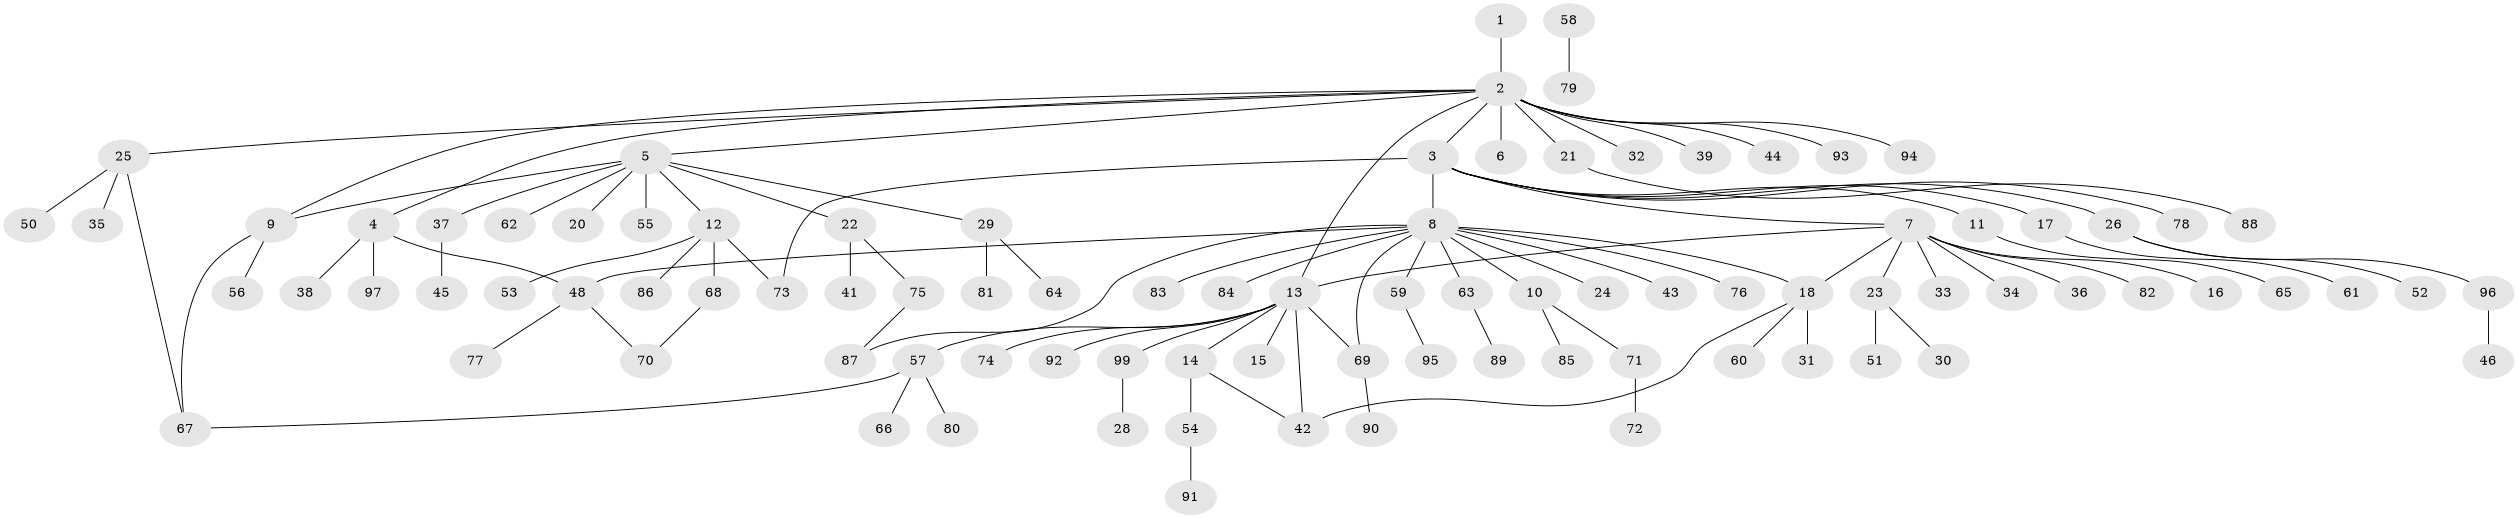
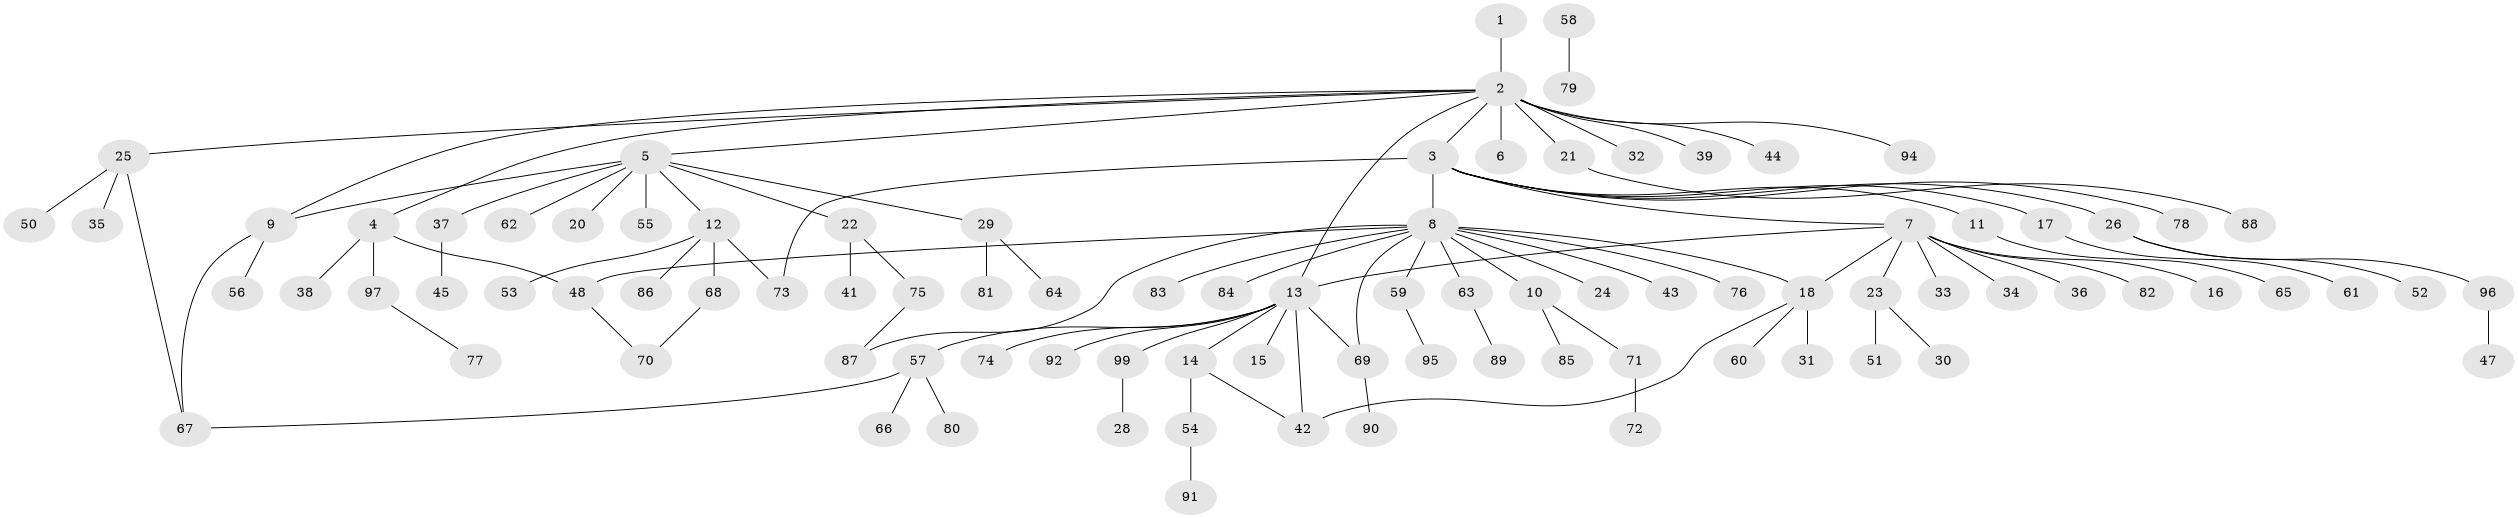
(1842, 157) -> none
(527, 327) -> (425, 327)
(2488, 361) -> (2488, 361)
